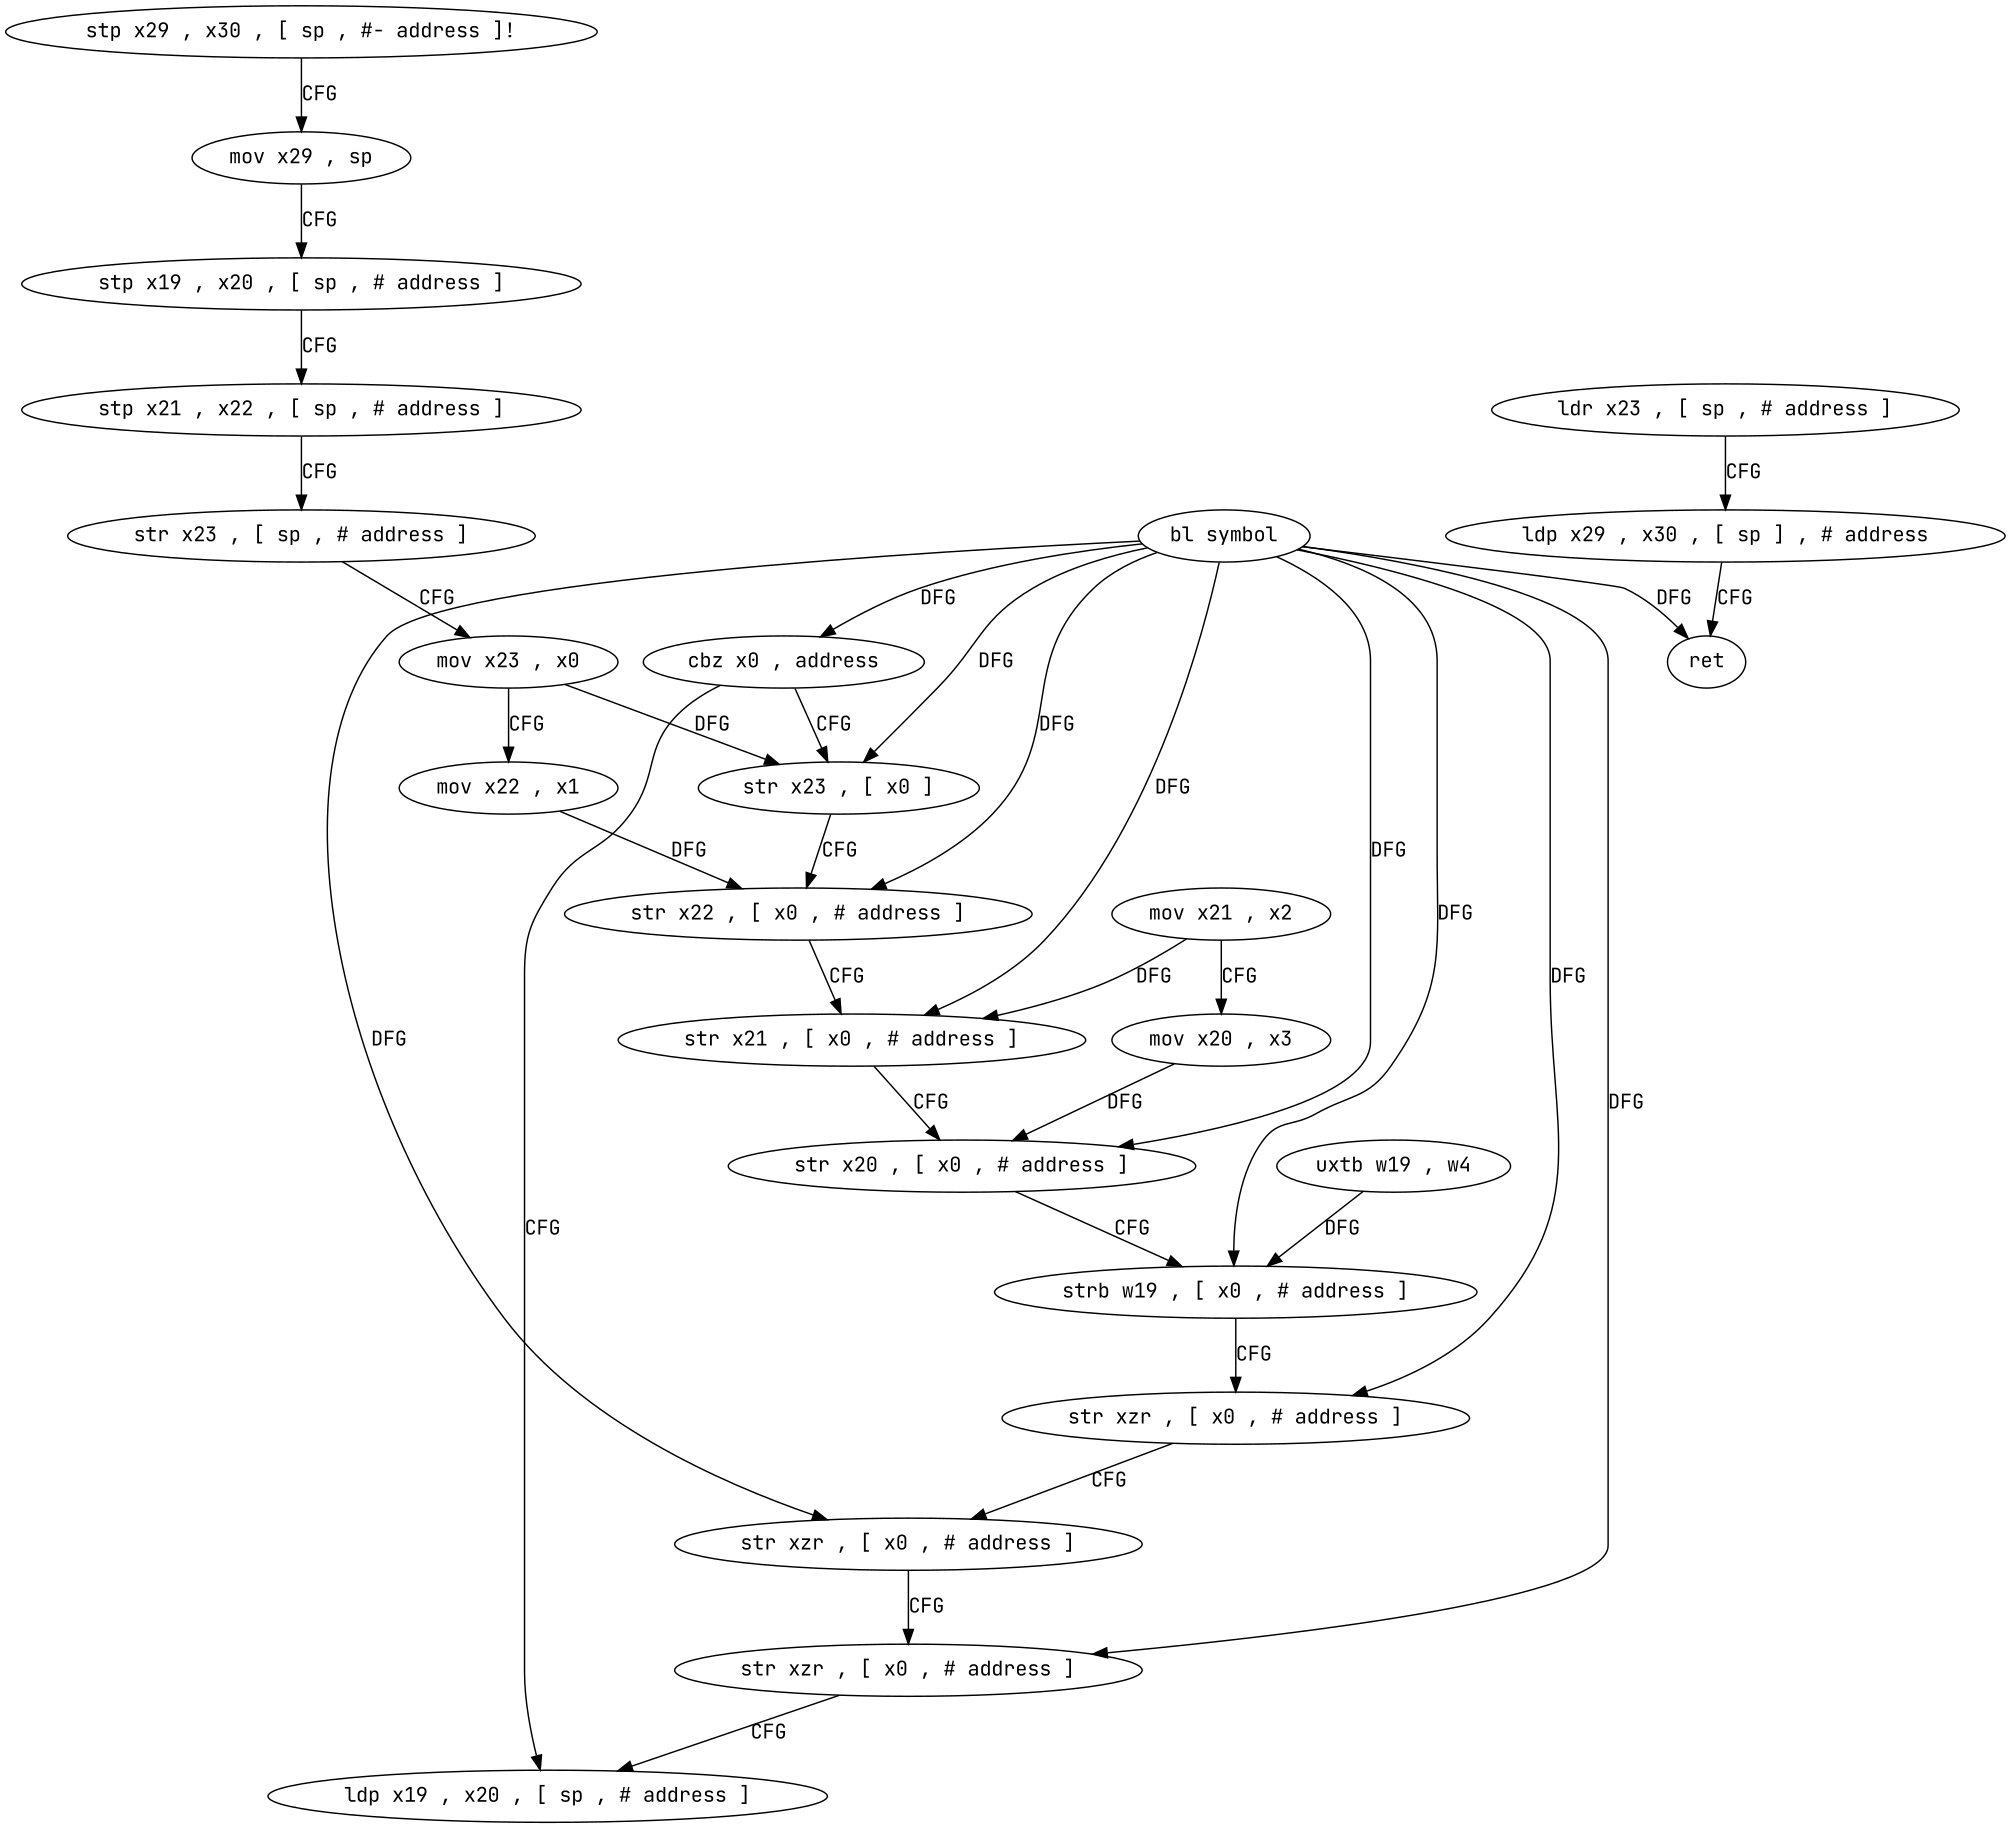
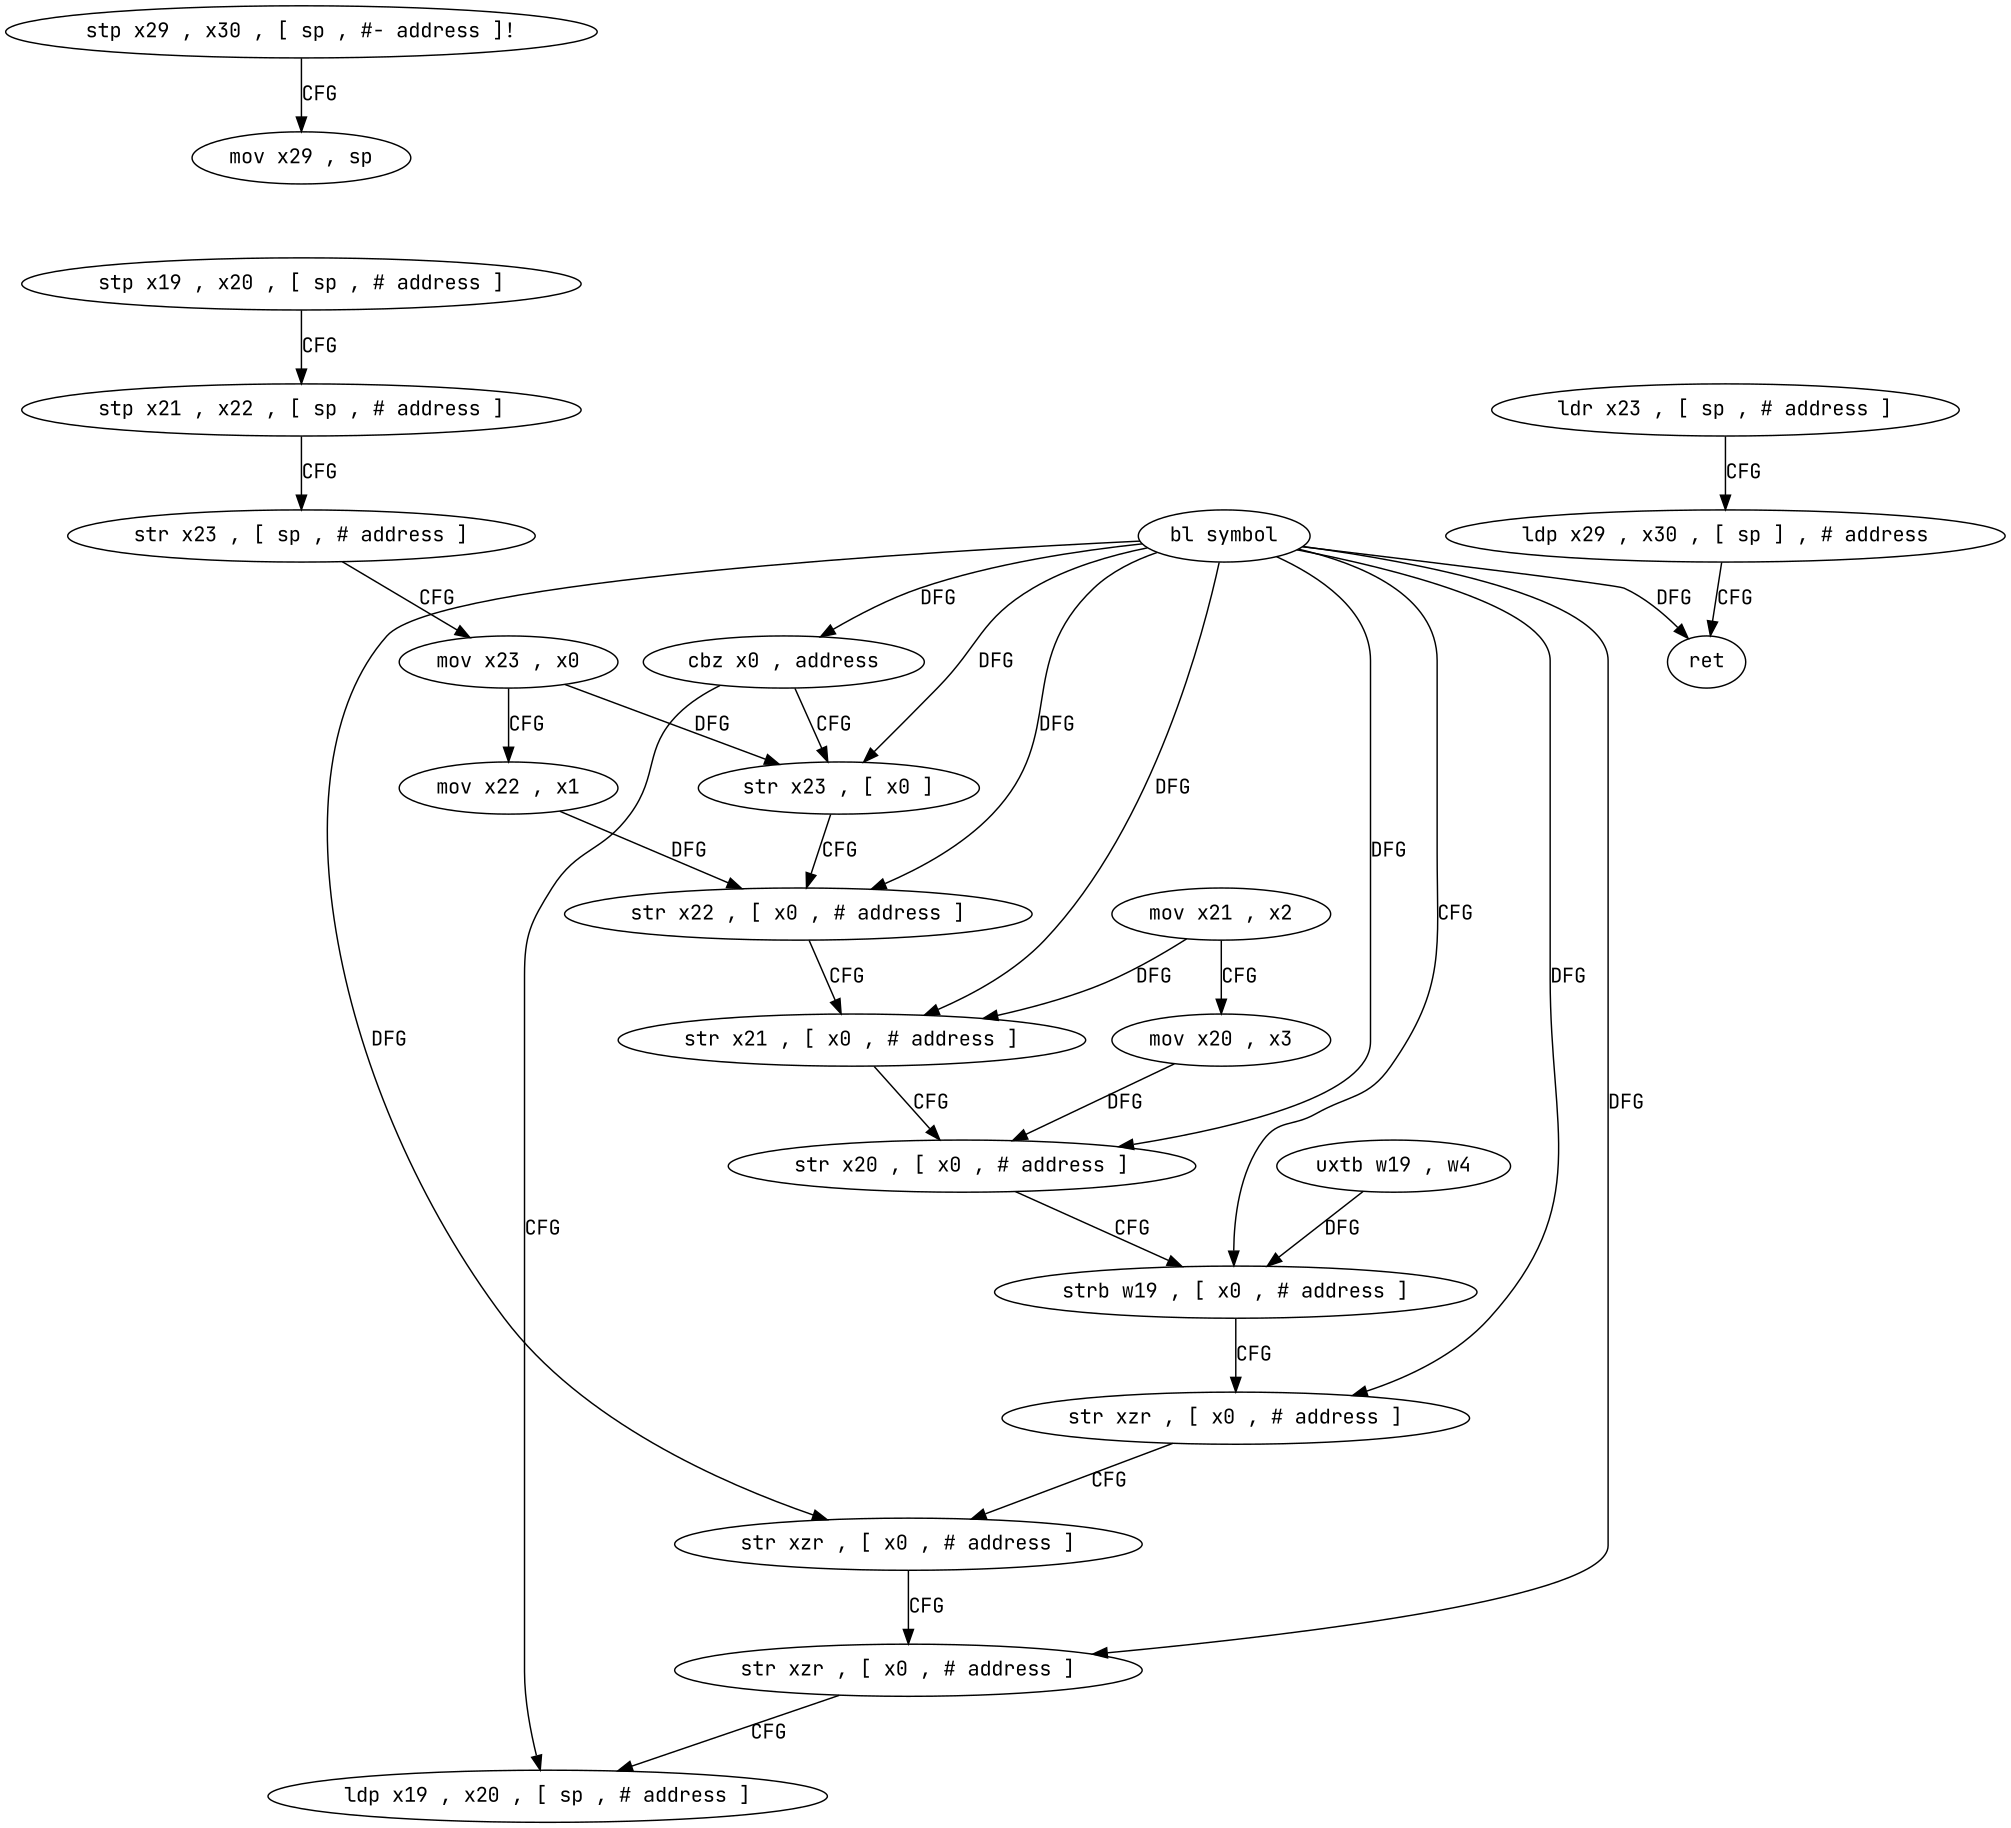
(301, 214) -> none
(1455, 914) -> (1455, 914)
